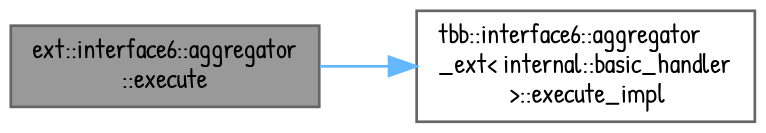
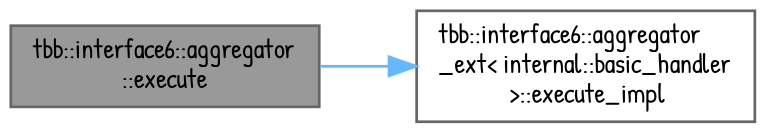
(165, 66) -> (165, 66)
